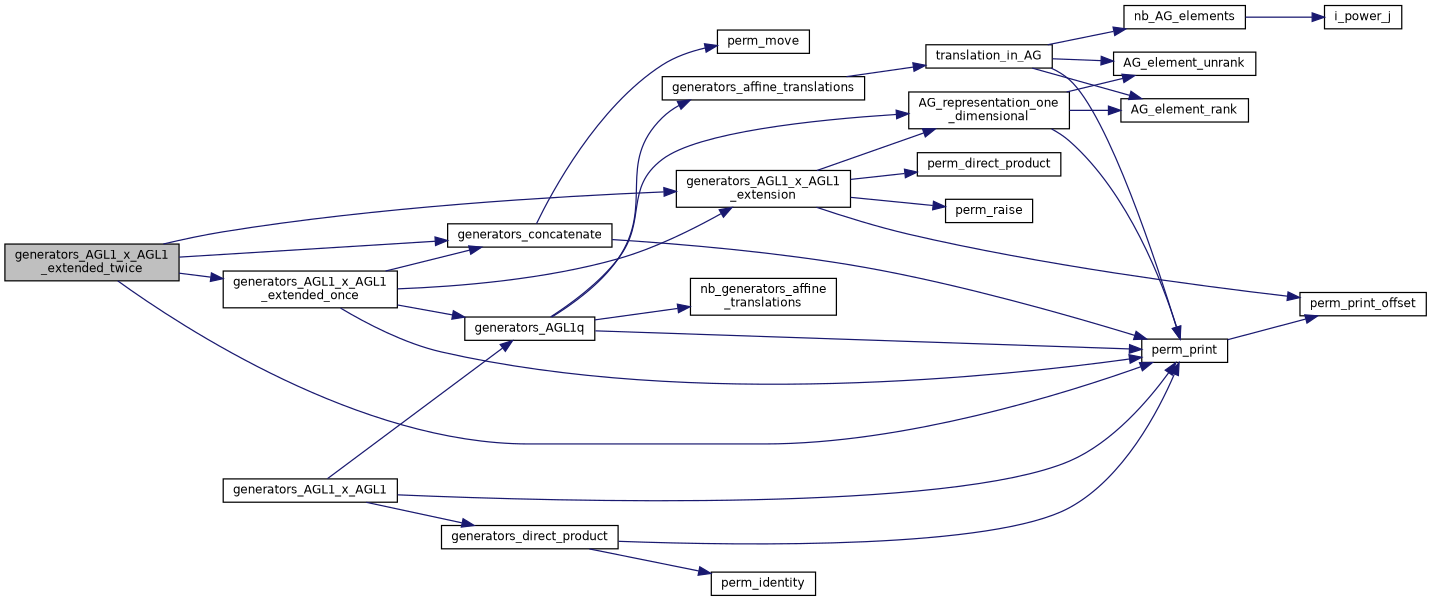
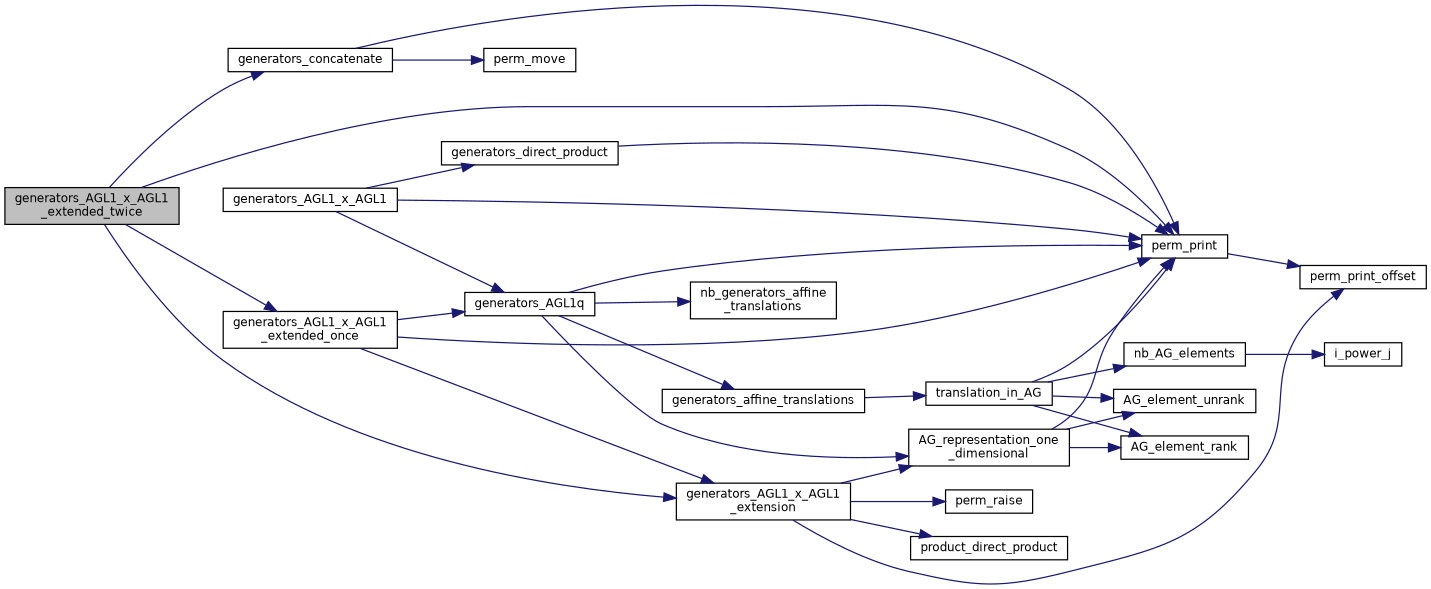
(989, 164) -> (989, 548)
(428, 261) -> none
(763, 584) -> none
